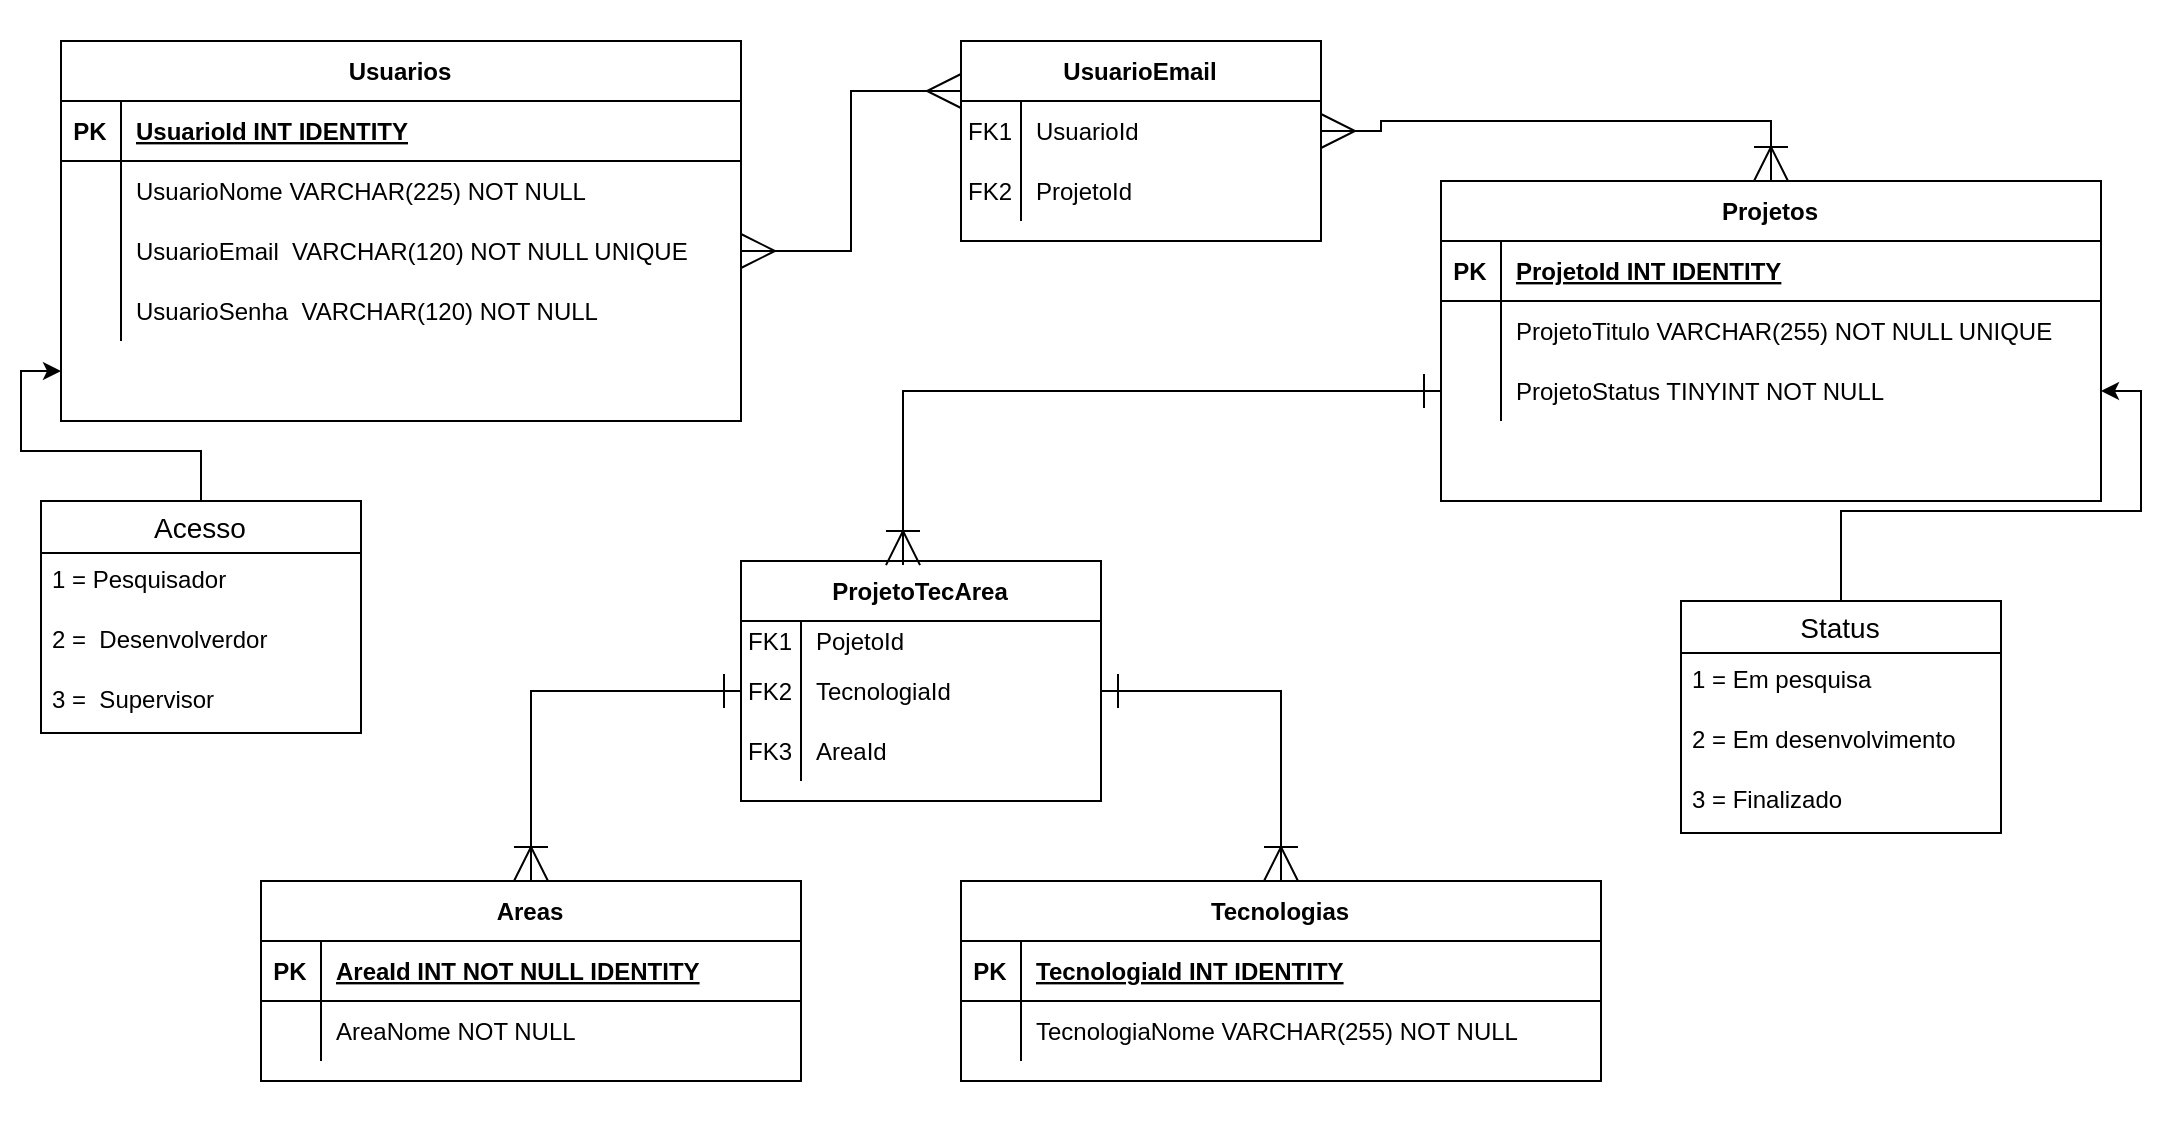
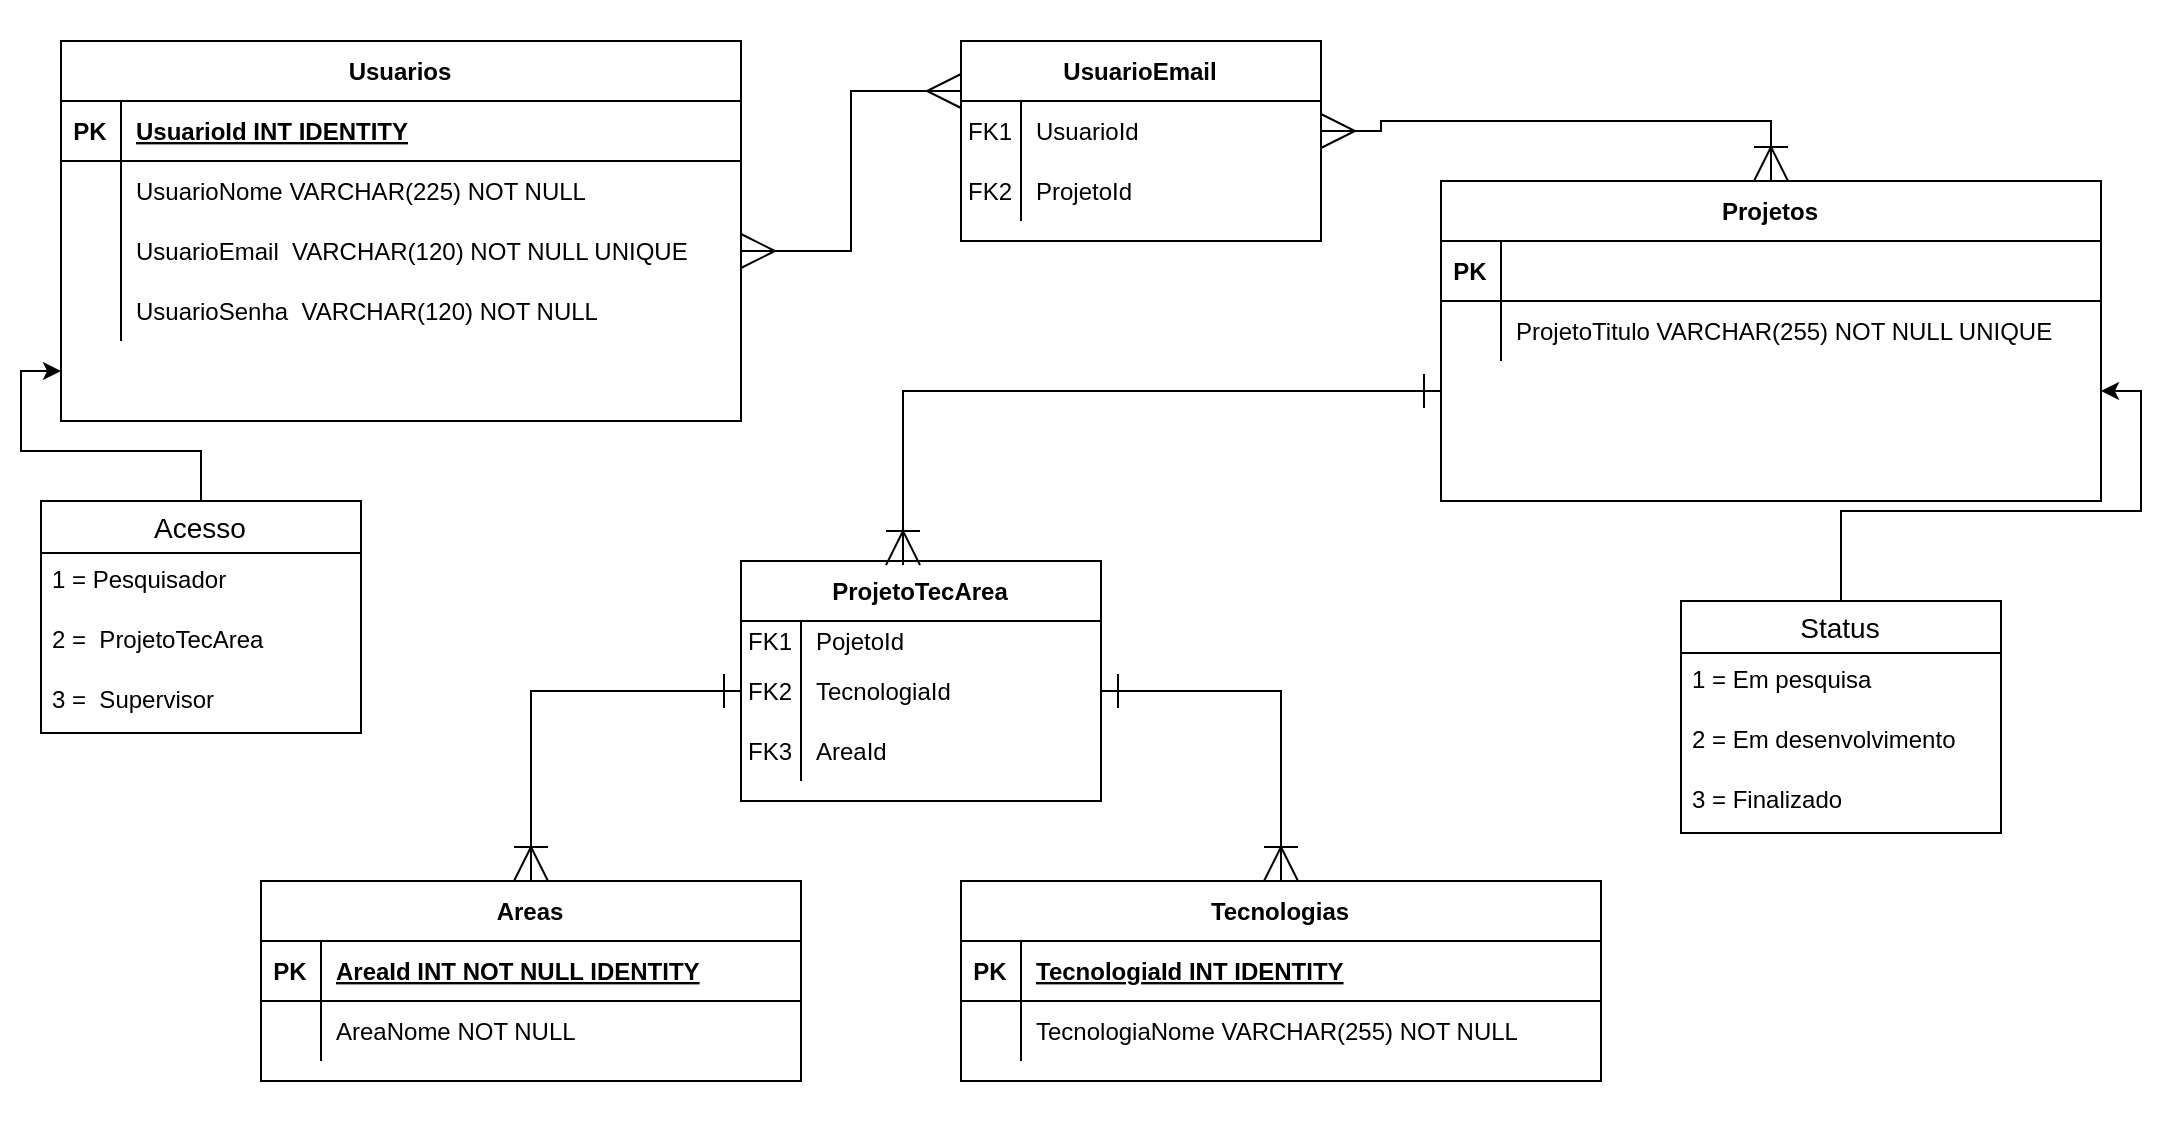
(1801, 271) -> none
(1801, 391) -> none
(170, 640) -> (173, 640)
